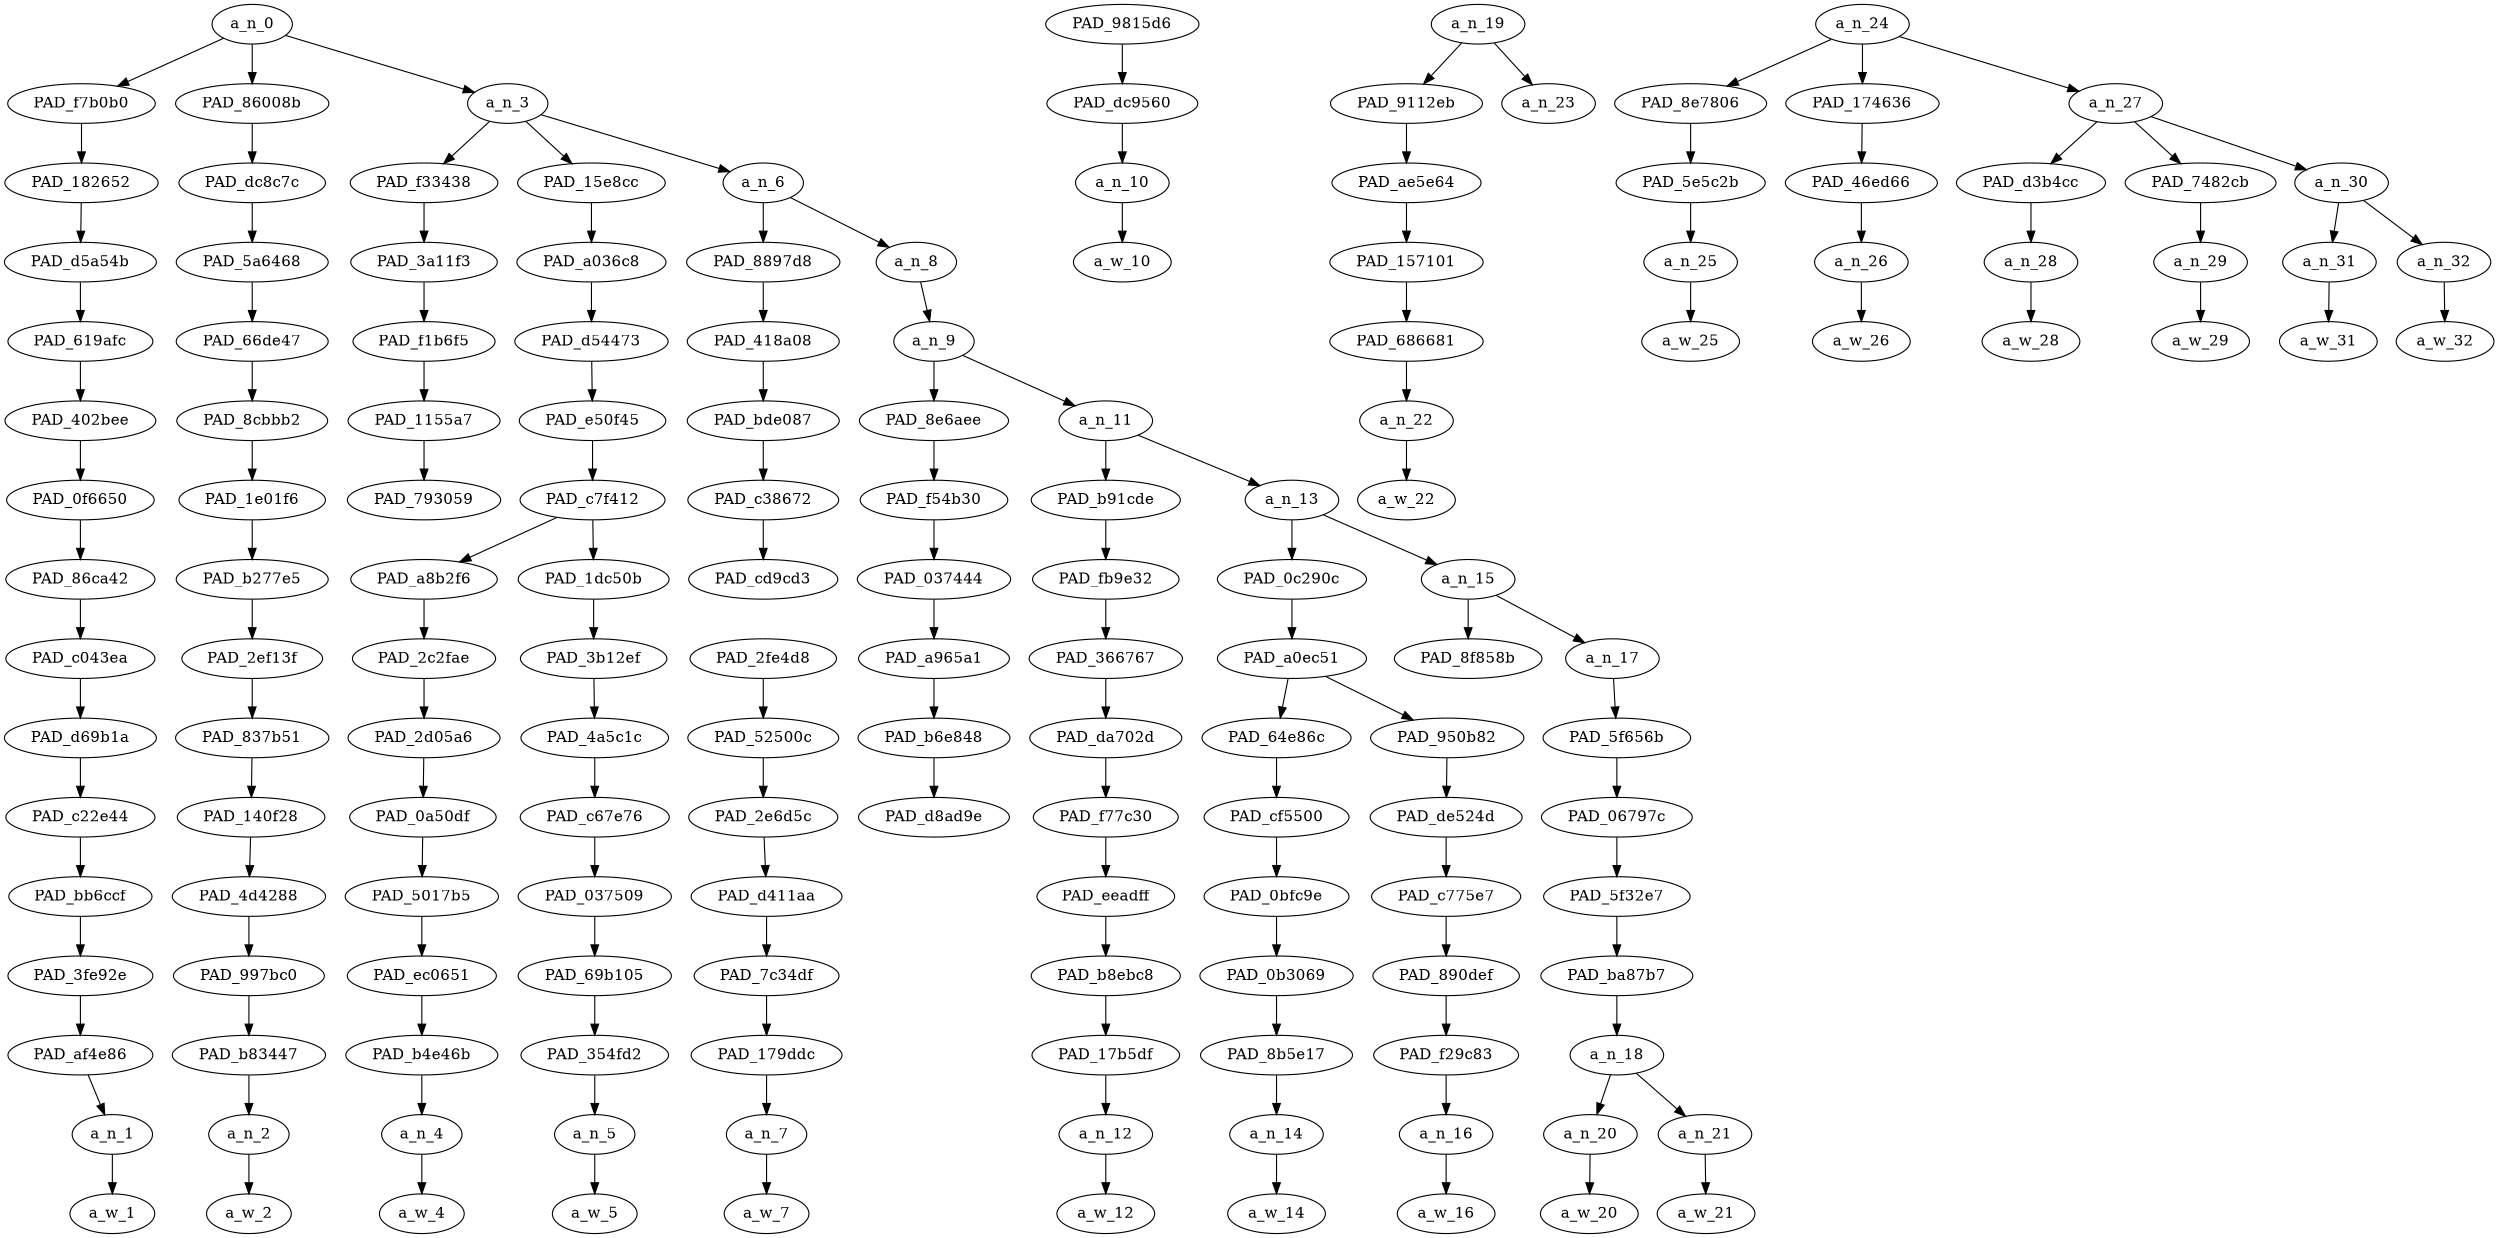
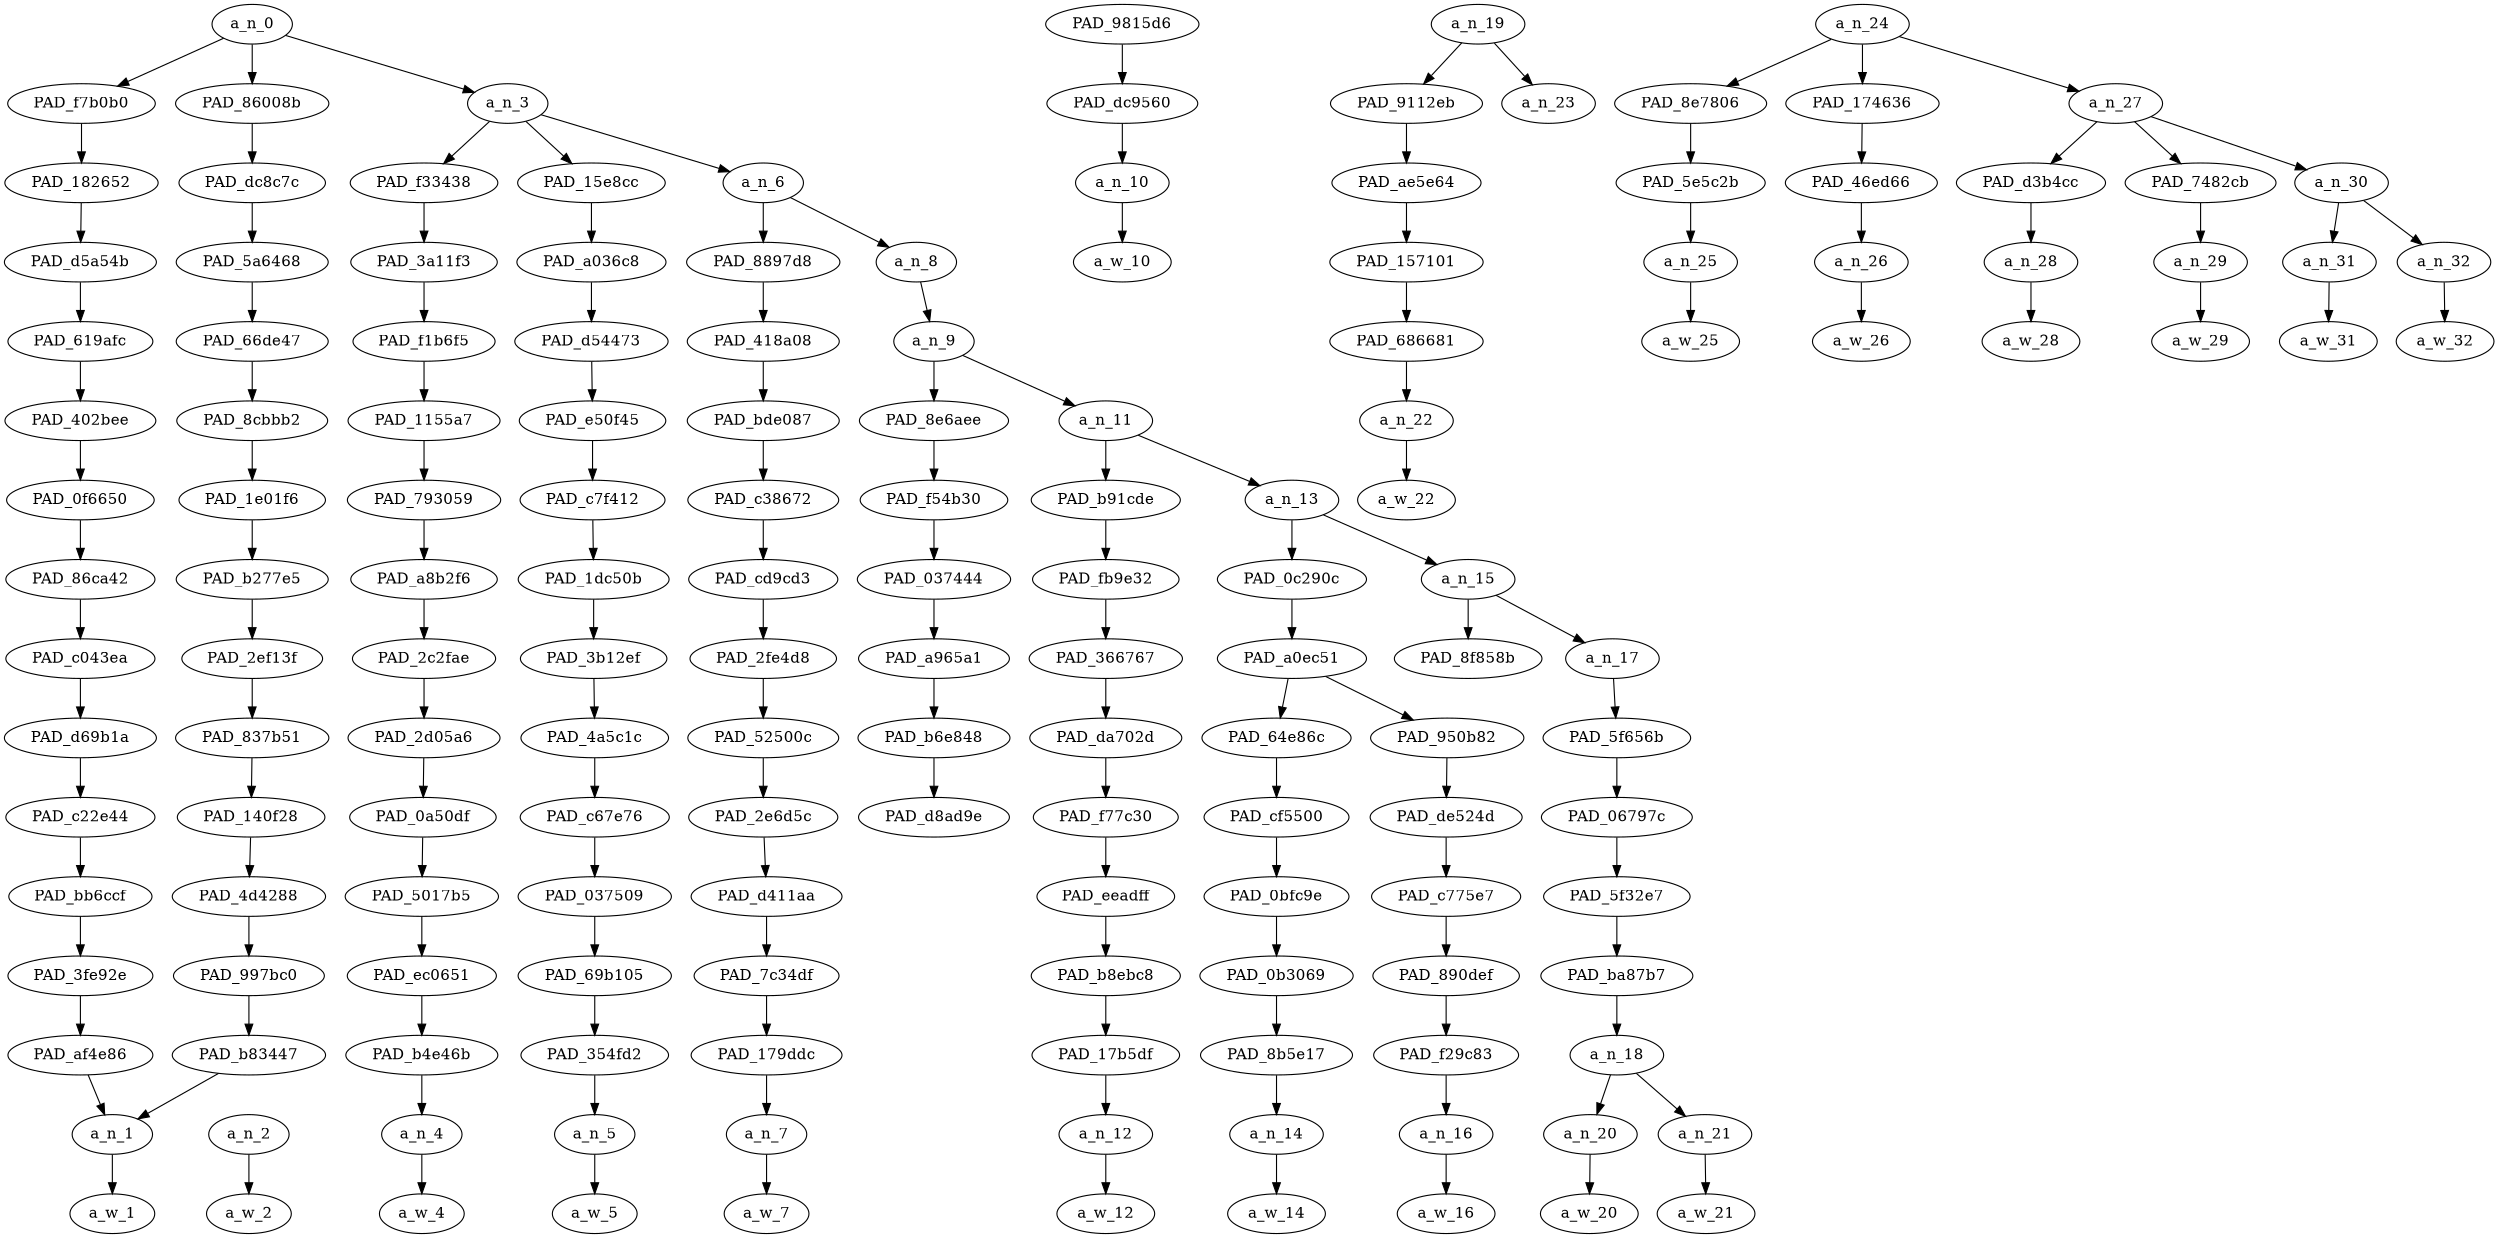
(513, 537) -> (424, 534)
none -> (763, 614)
(249, 1089) -> (183, 1093)
